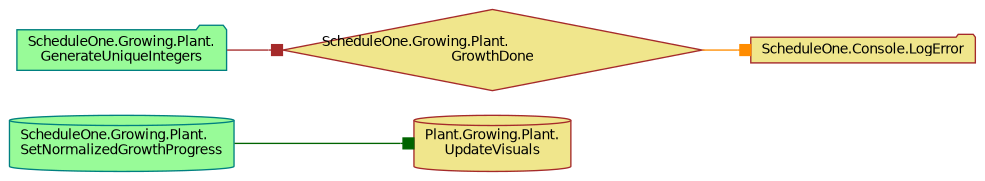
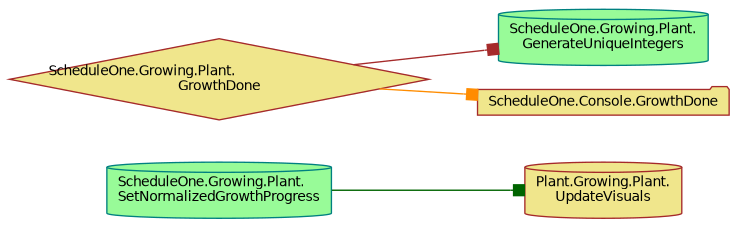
(122, 50) -> (603, 37)
(248, 50) -> (419, 57)
(863, 50) -> (603, 102)
